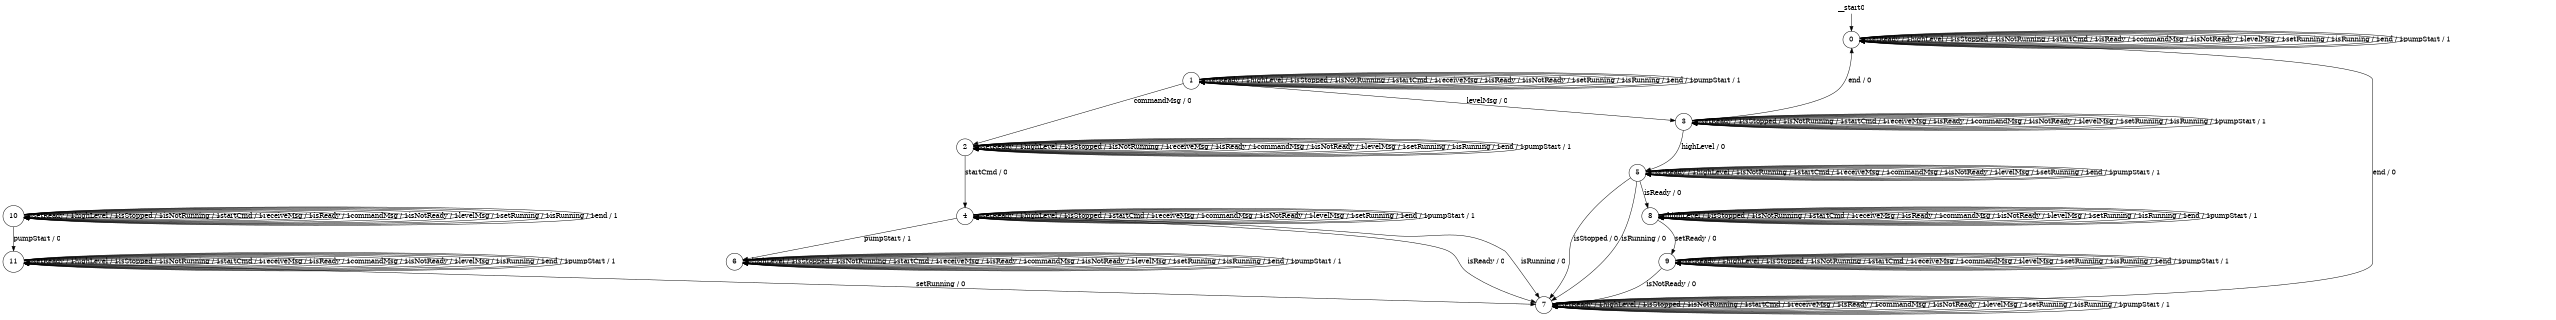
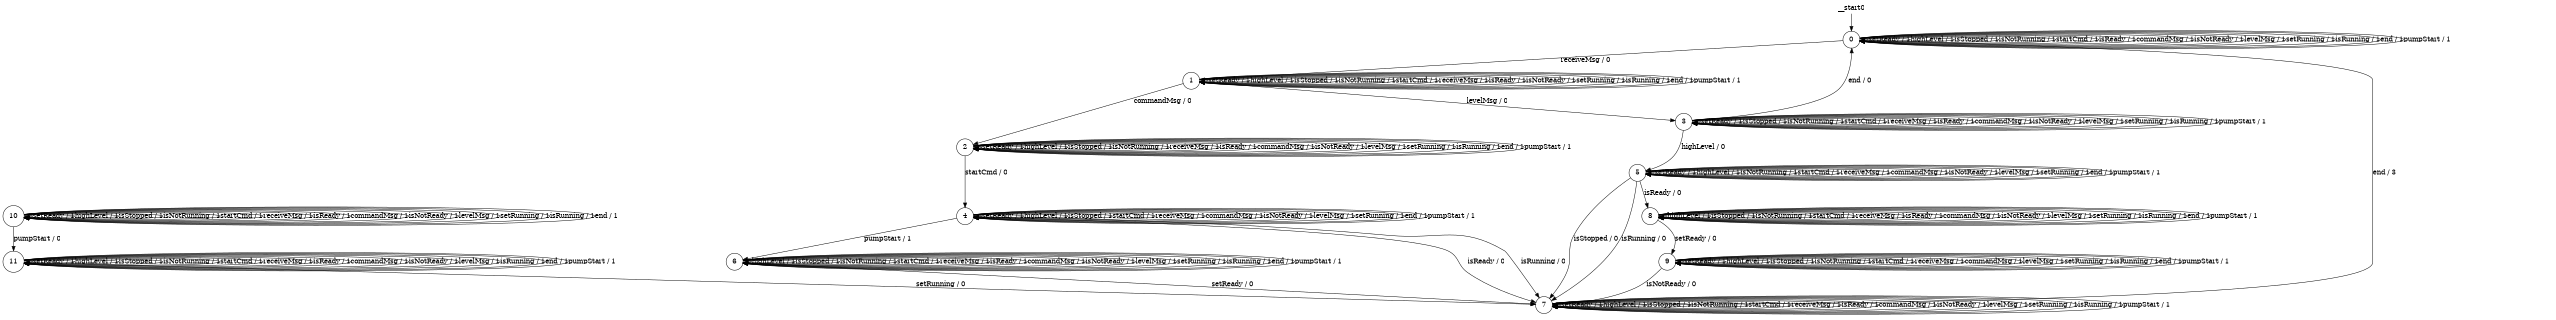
none -> (1524, 60)
(2384, 173) -> (2384, 173)
none -> (1137, 283)
